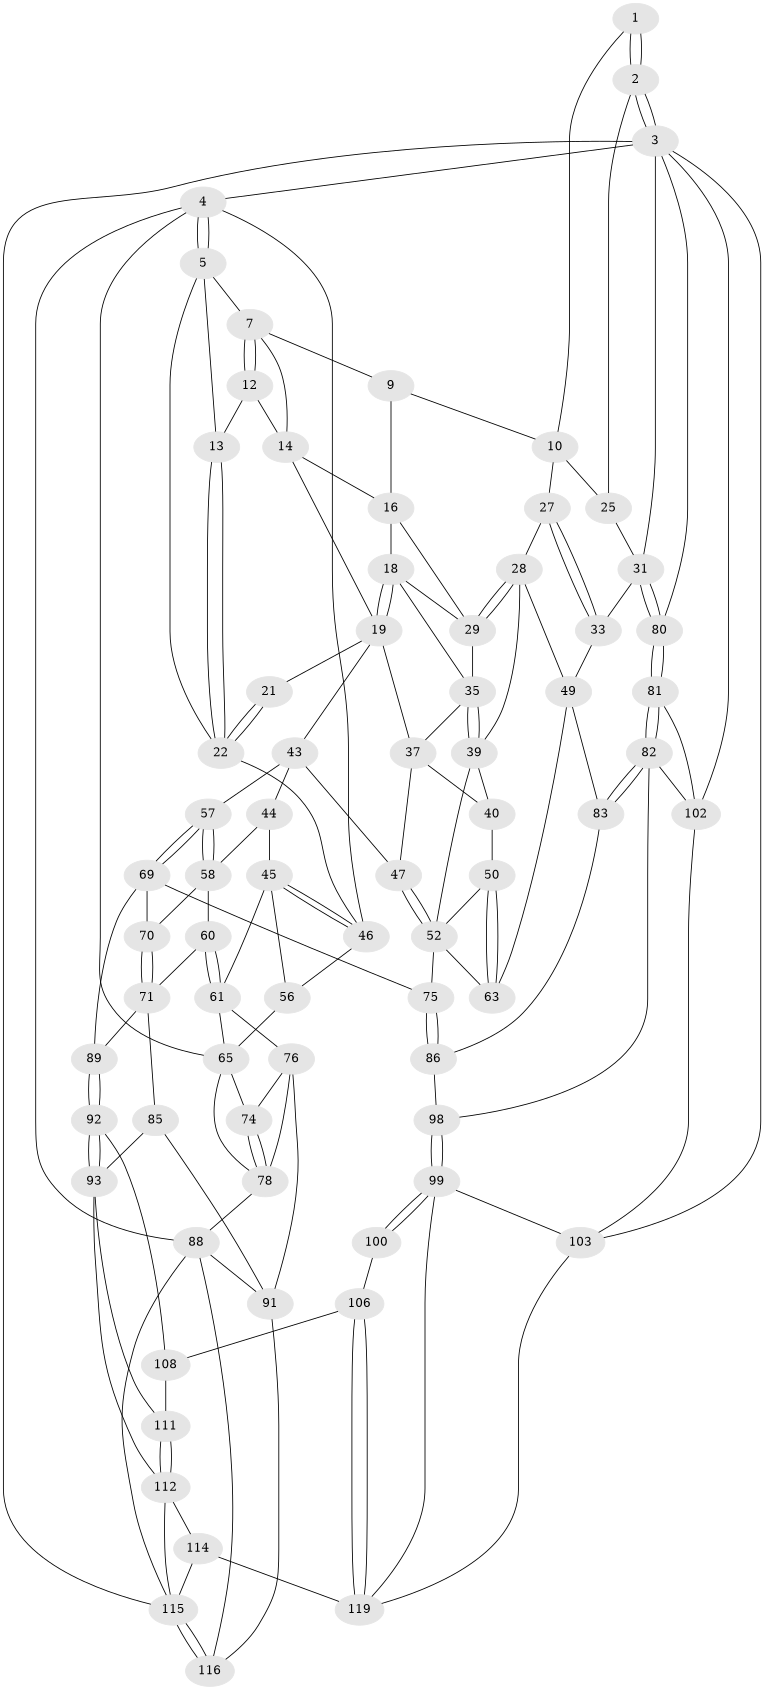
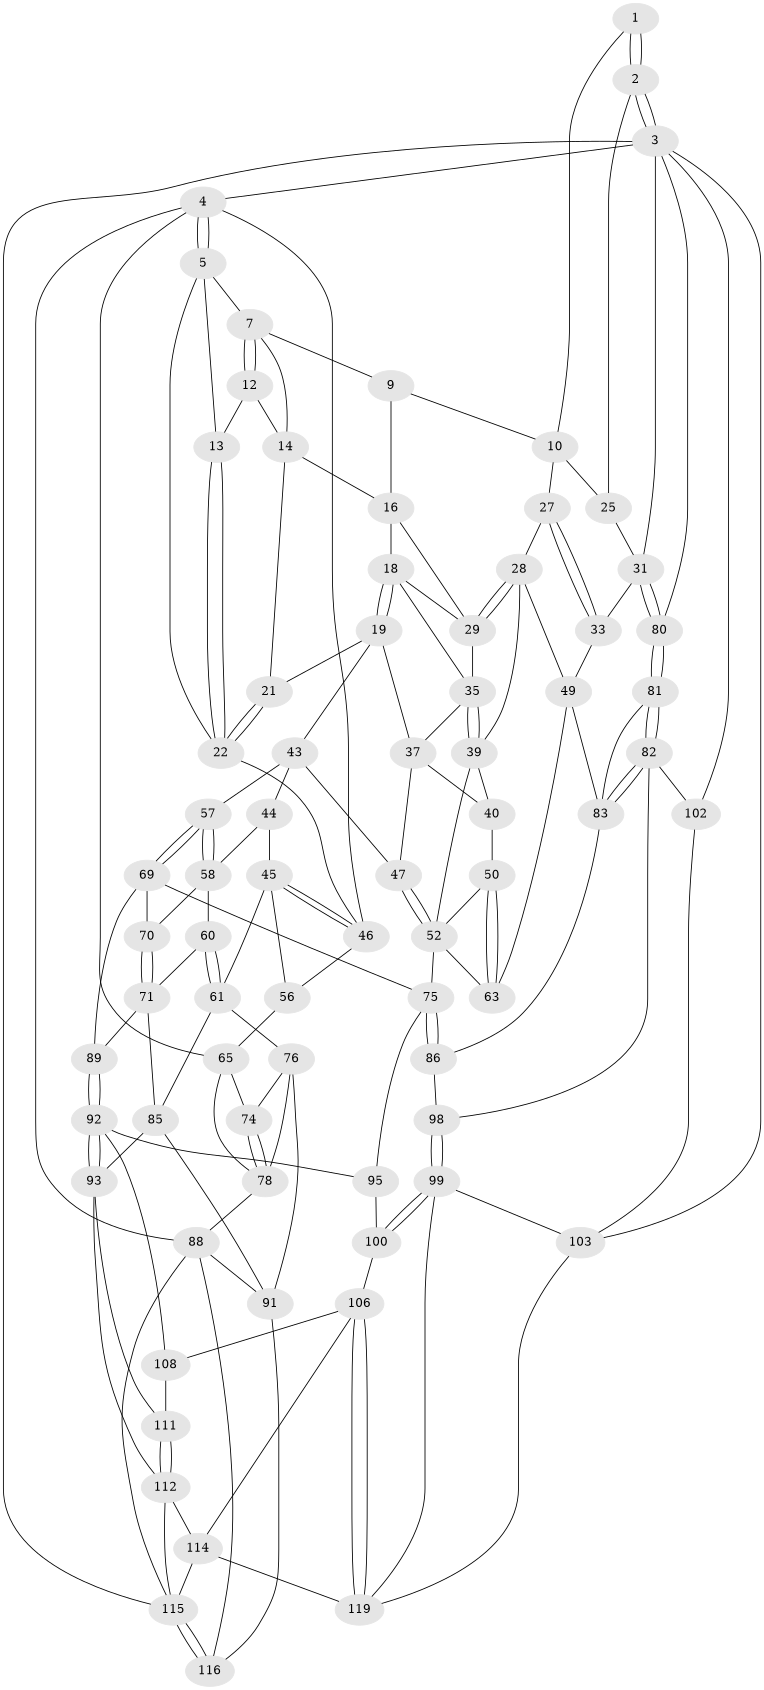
(326, 527) -> (278, 569)
(684, 751) -> (614, 748)
(222, 1028) -> (187, 1059)
none -> (376, 1182)
none -> (286, 1415)
